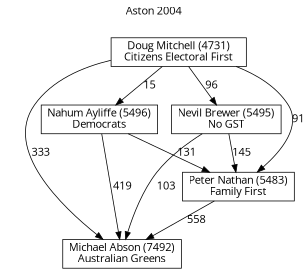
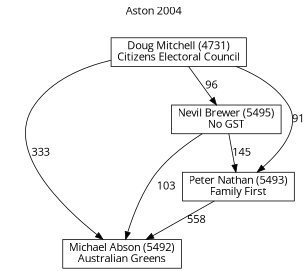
(179, 52) -> (179, 52)
(99, 119) -> none
(238, 187) -> (238, 187)
(122, 254) -> (122, 254)
